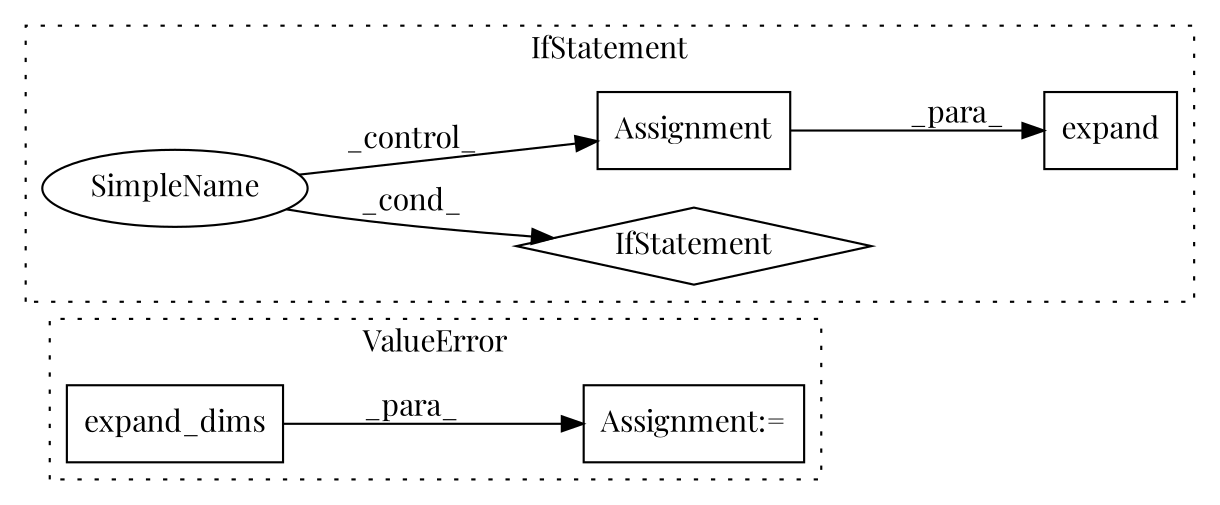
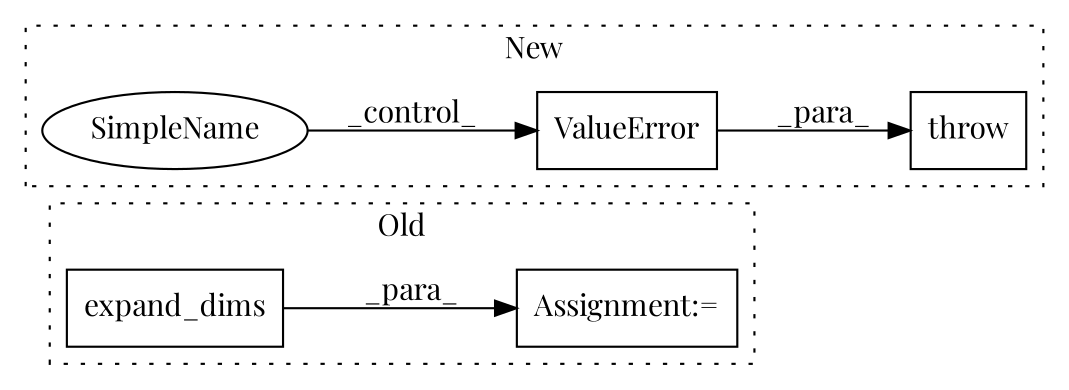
(610, 50) -> (535, 50)
(694, 131) -> (627, 131)
(1111, 131) -> (968, 131)
(694, 246) -> none
(436, 344) -> (402, 228)
